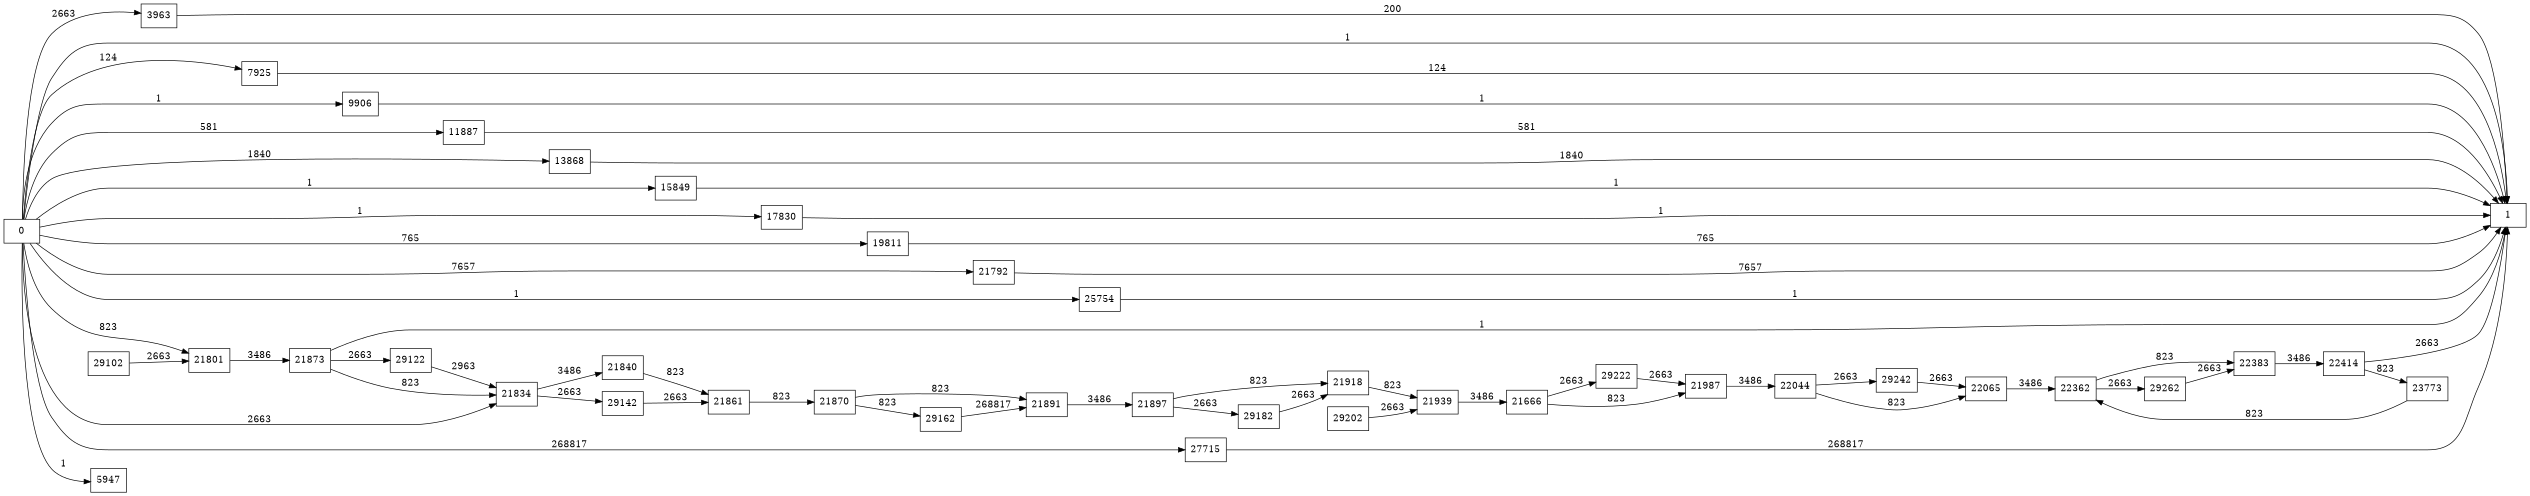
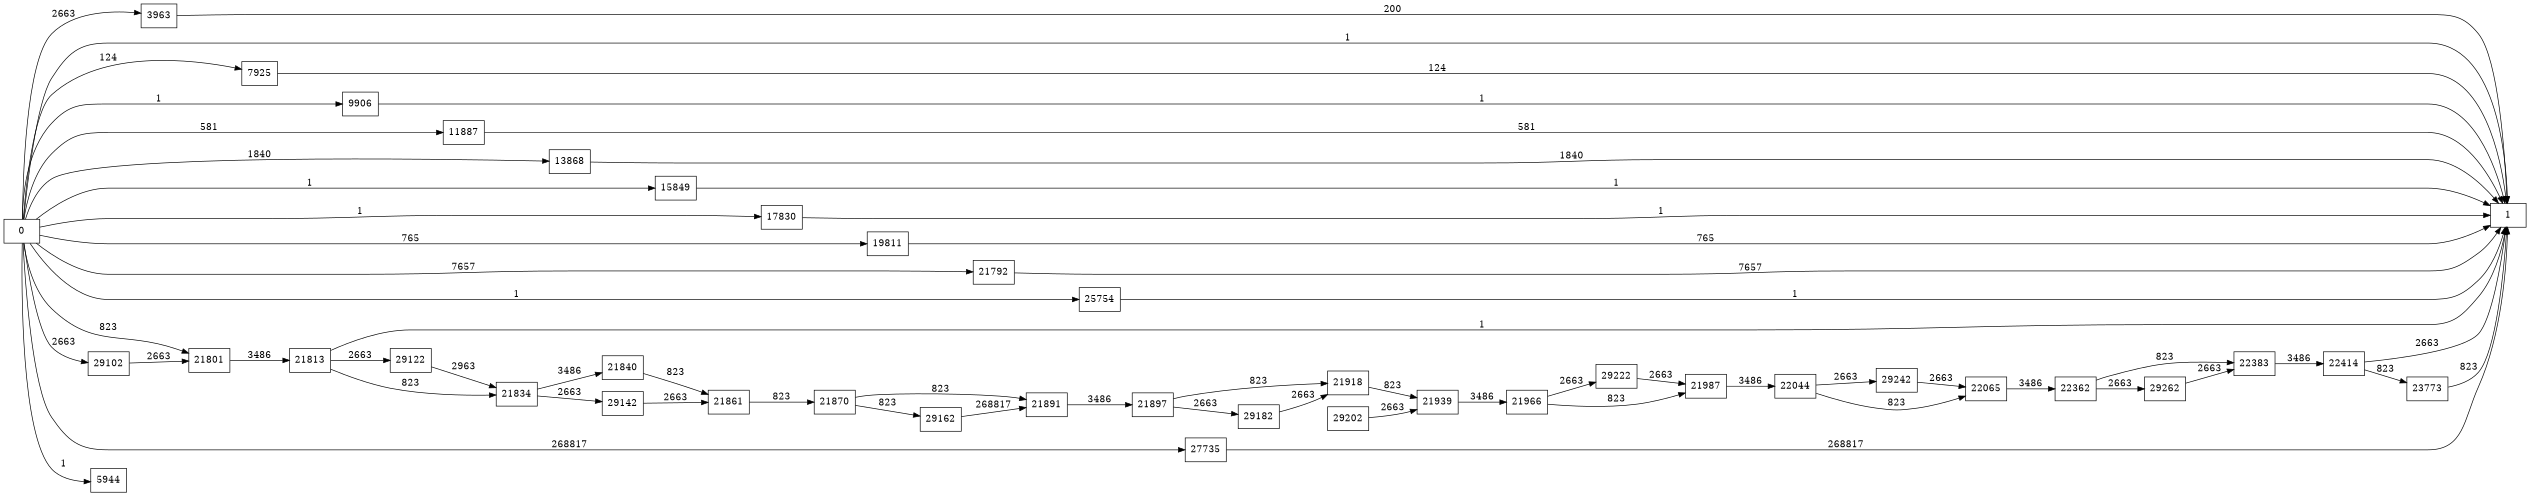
(310, 360) -> (310, 360)
(1527, 402) -> (1527, 402)
(2255, 419) -> (2496, 322)
(190, 425) -> (37, 313)
(1206, 450) -> (1206, 450)
(109, 480) -> (109, 480)
